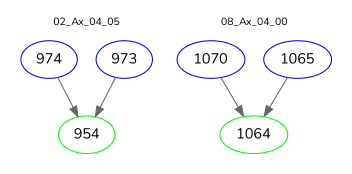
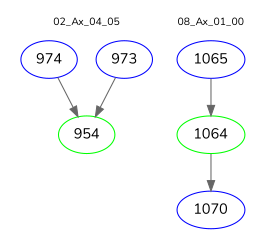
(254, 22) -> (211, 22)
(230, 92) -> (211, 167)
